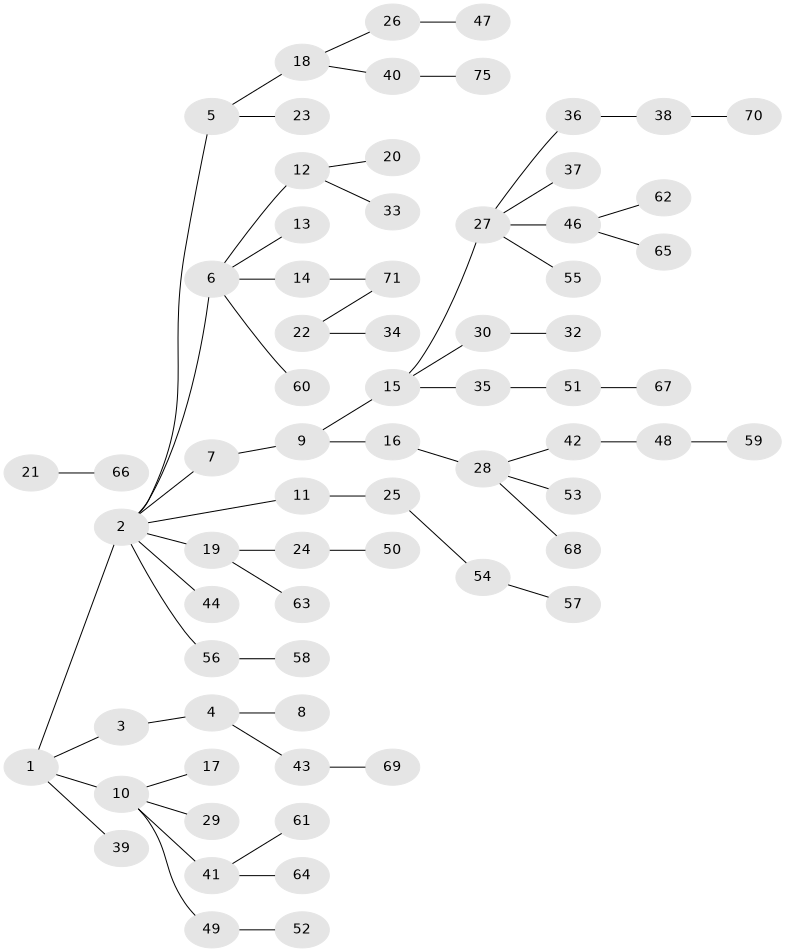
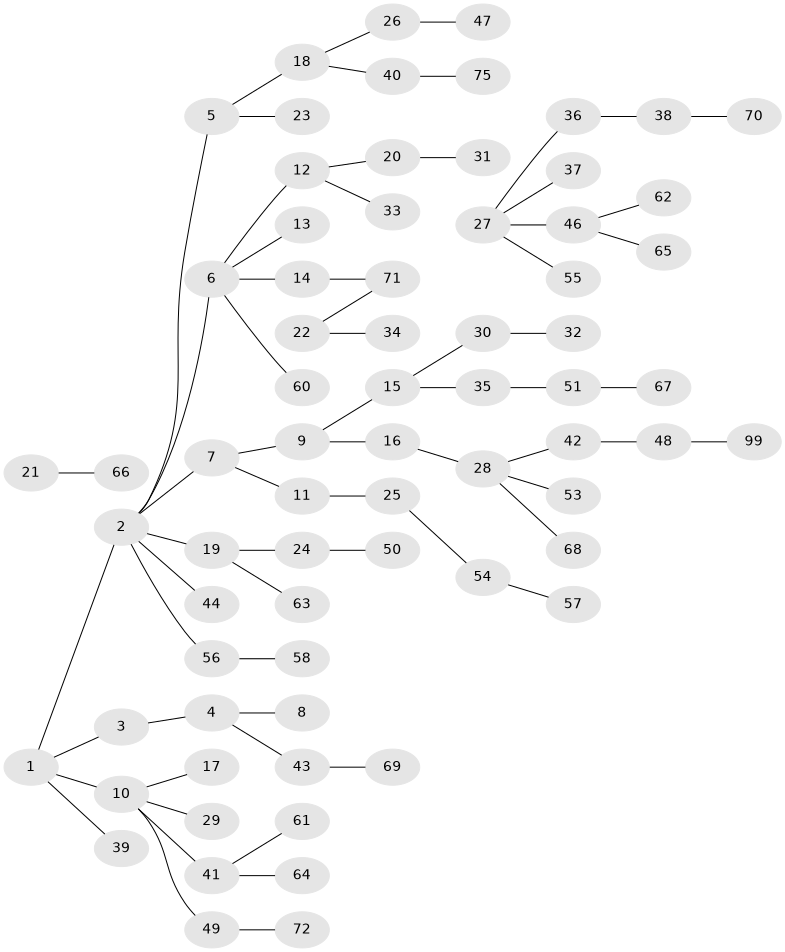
none -> (483, 158)
(448, 311) -> none
(754, 442) -> (754, 442)
(212, 512) -> (257, 477)
(302, 930) -> (302, 930)
